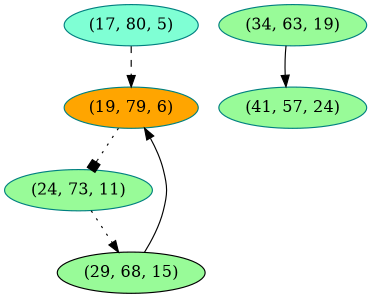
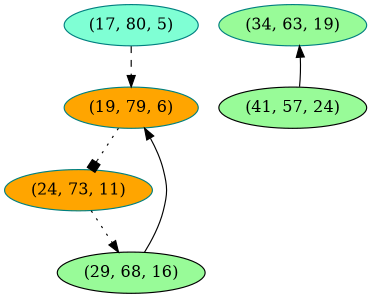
(285, 60) -> (300, 72)
(293, 108) -> (293, 108)
(78, 190) -> (78, 190)
(131, 273) -> (131, 273)
